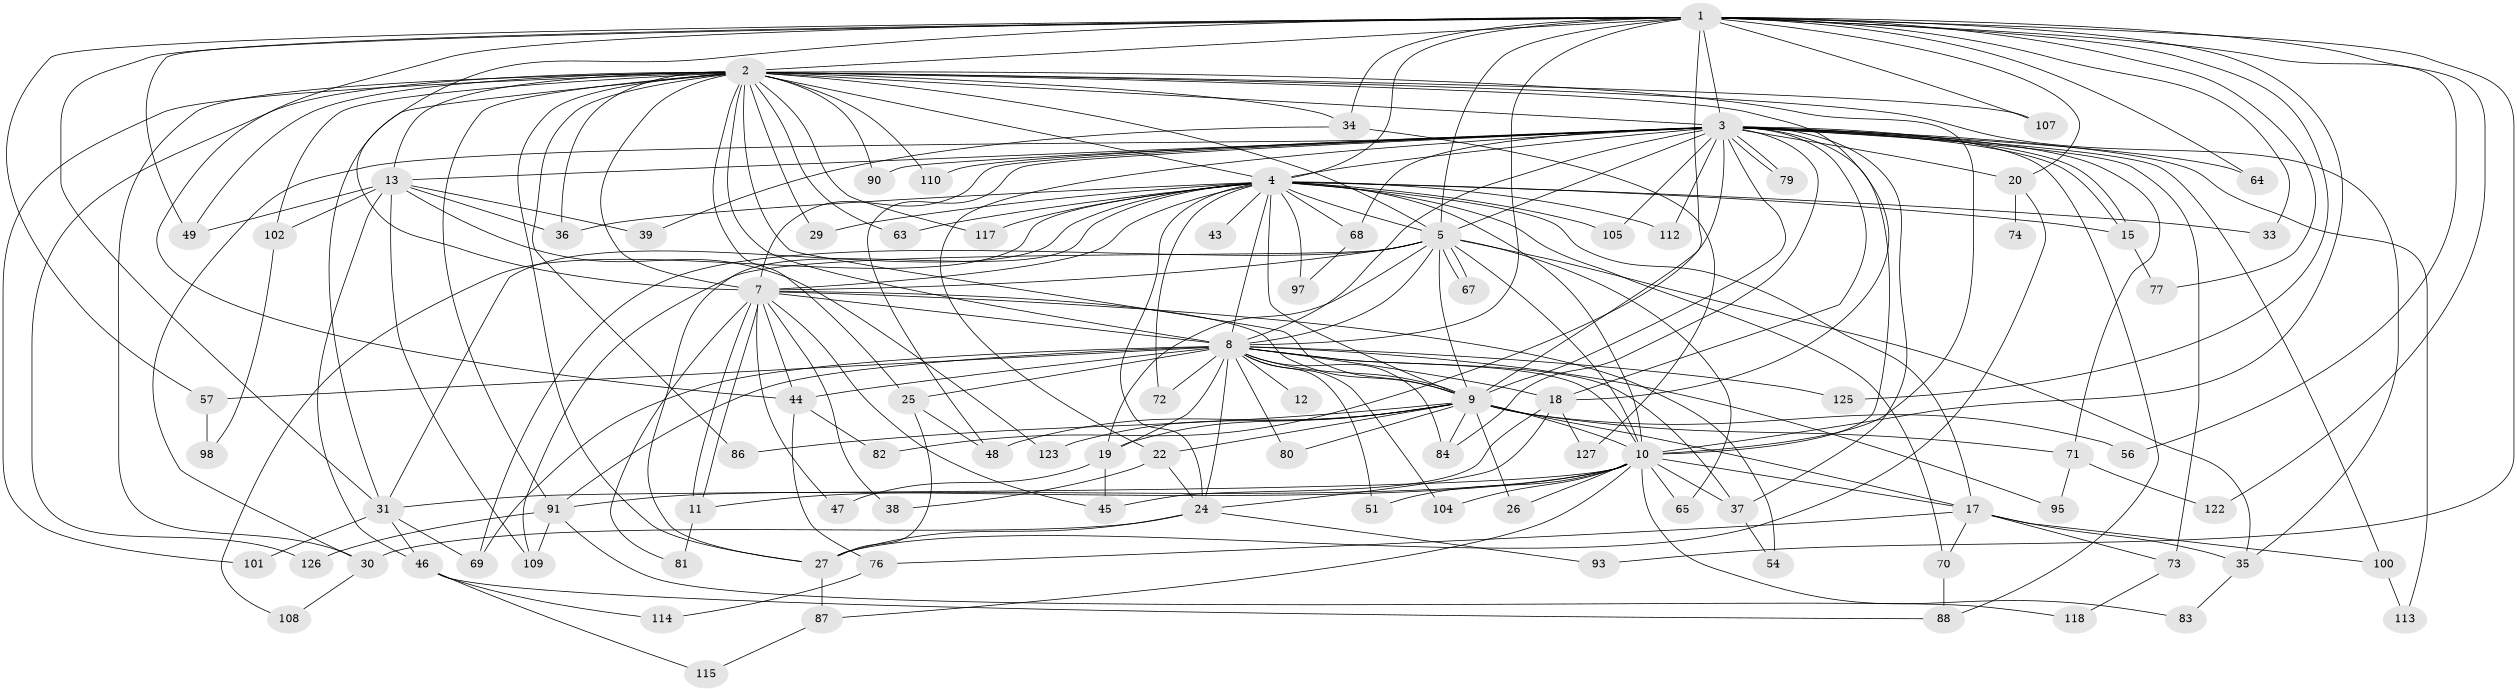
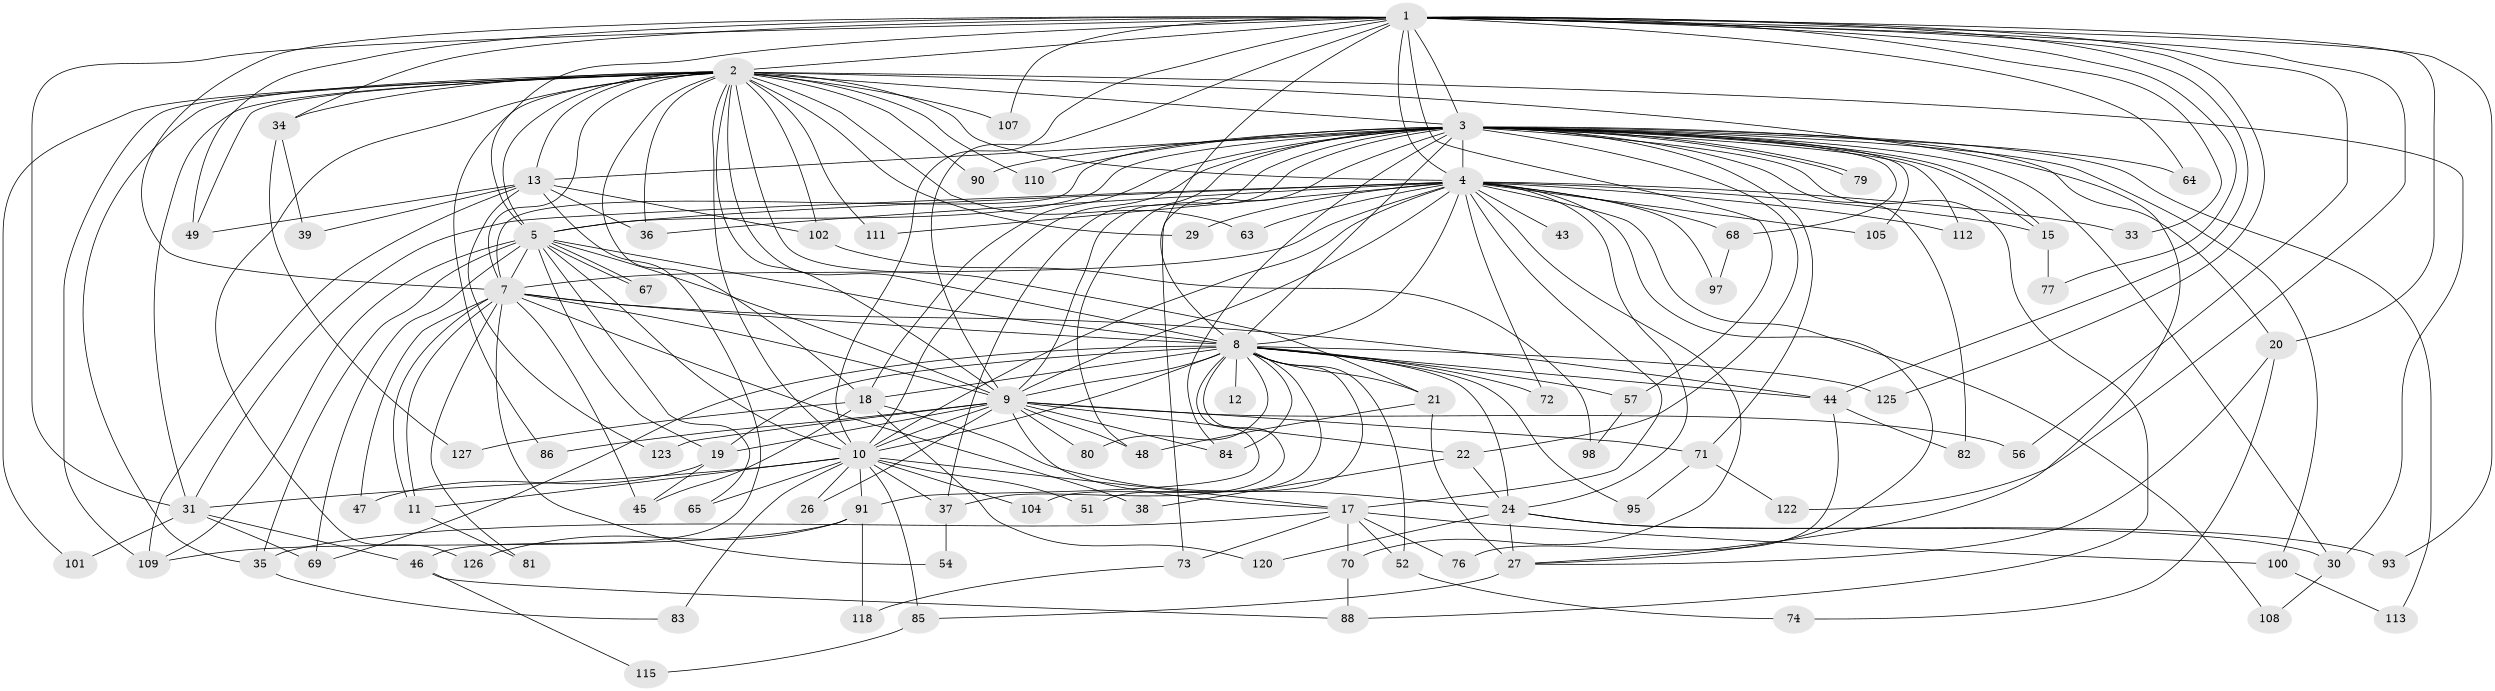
(448, 188) -> (163, 112)
(986, 236) -> (876, 236)
(909, 400) -> (1435, 400)
none -> (1263, 565)
none -> (1403, 565)
(662, 620) -> none
(822, 620) -> (919, 620)
